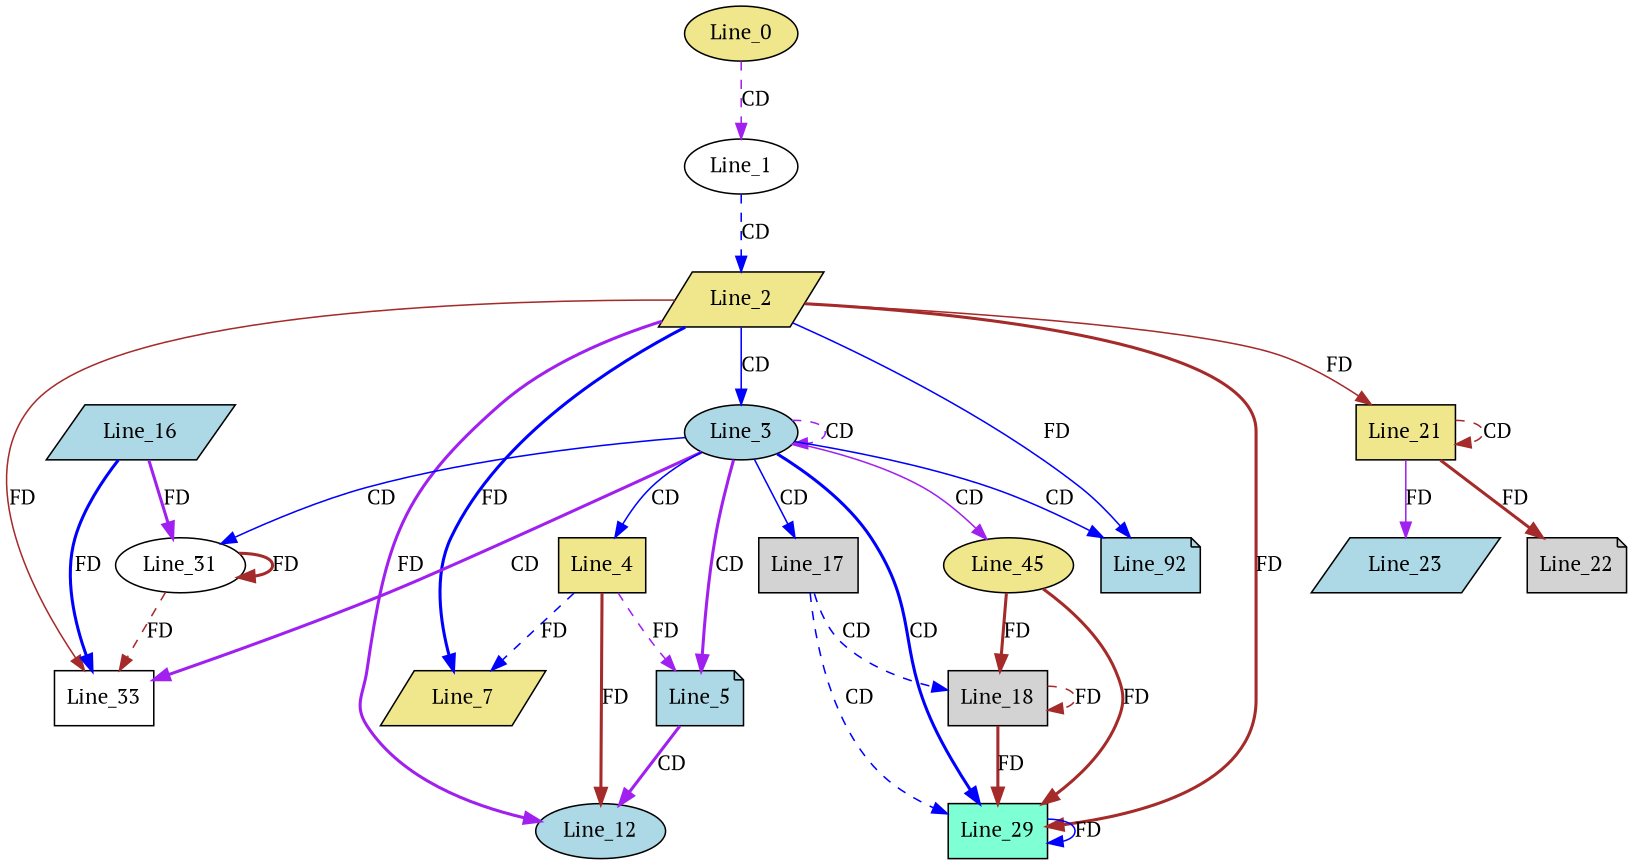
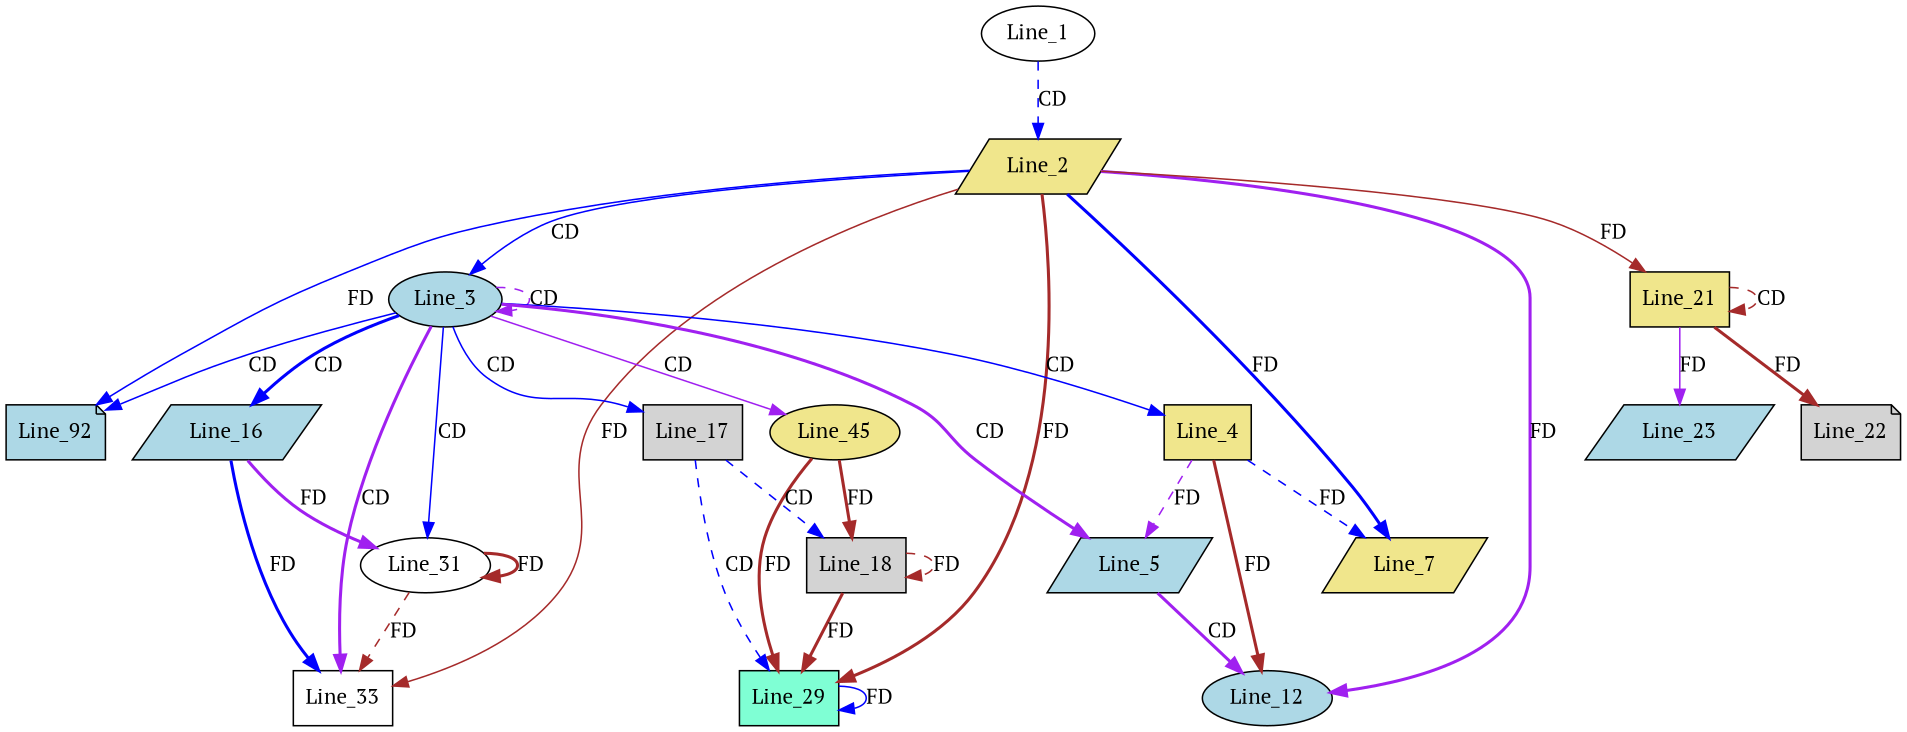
(741, 34) -> none
(901, 605) -> (327, 347)
(700, 698) -> (1130, 565)
